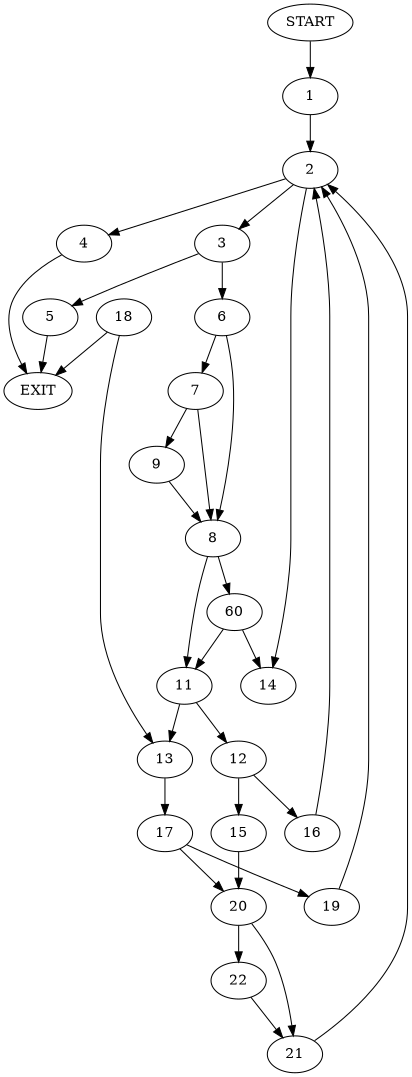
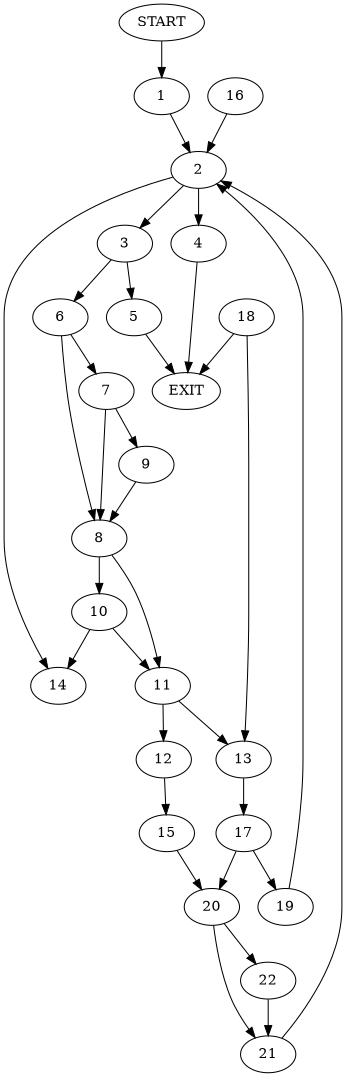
(235, 612) -> (99, 612)
(272, 793) -> none
